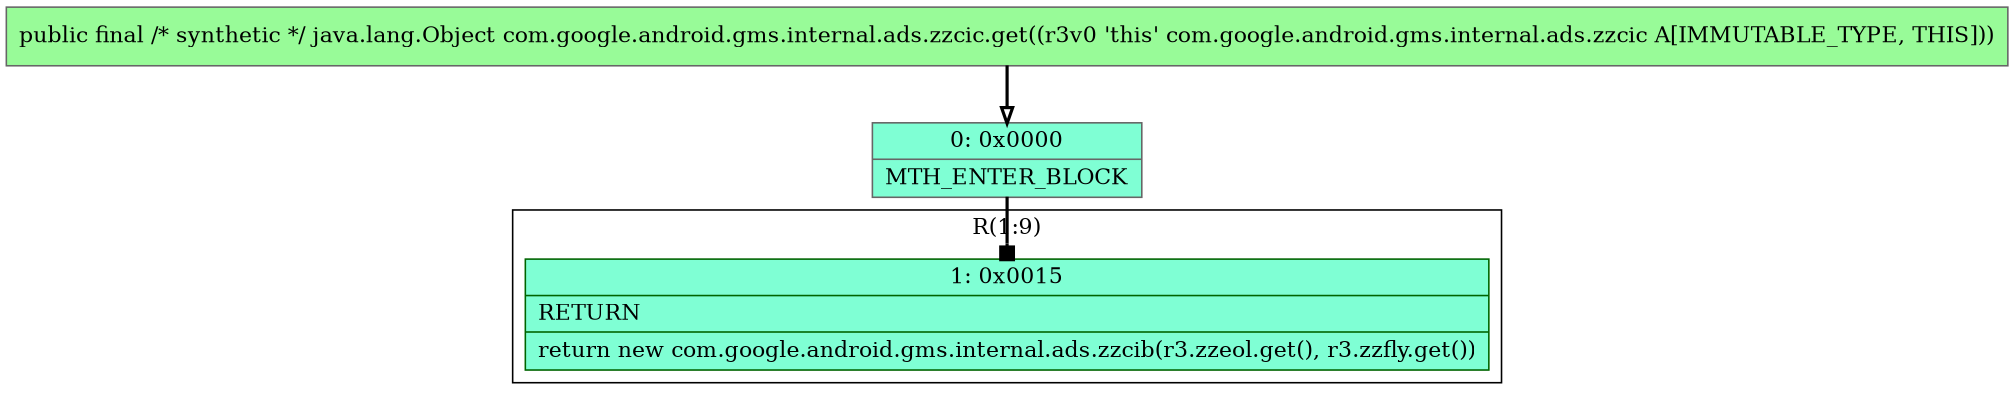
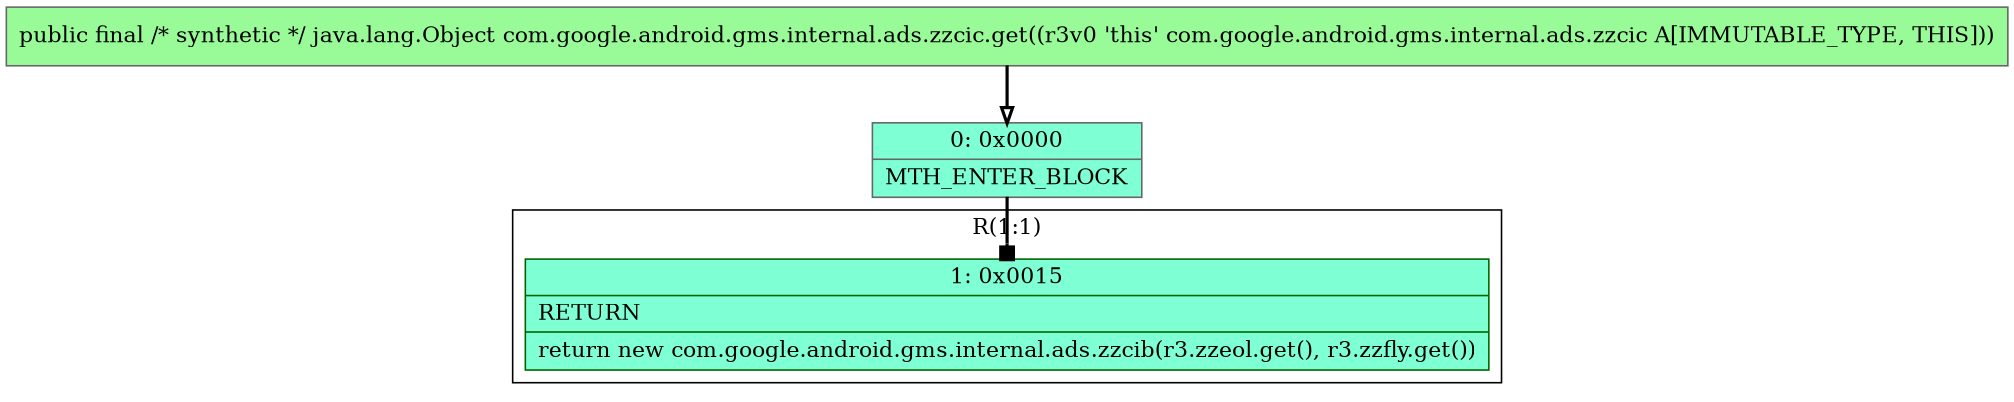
(1007, 228) -> (1007, 228)
